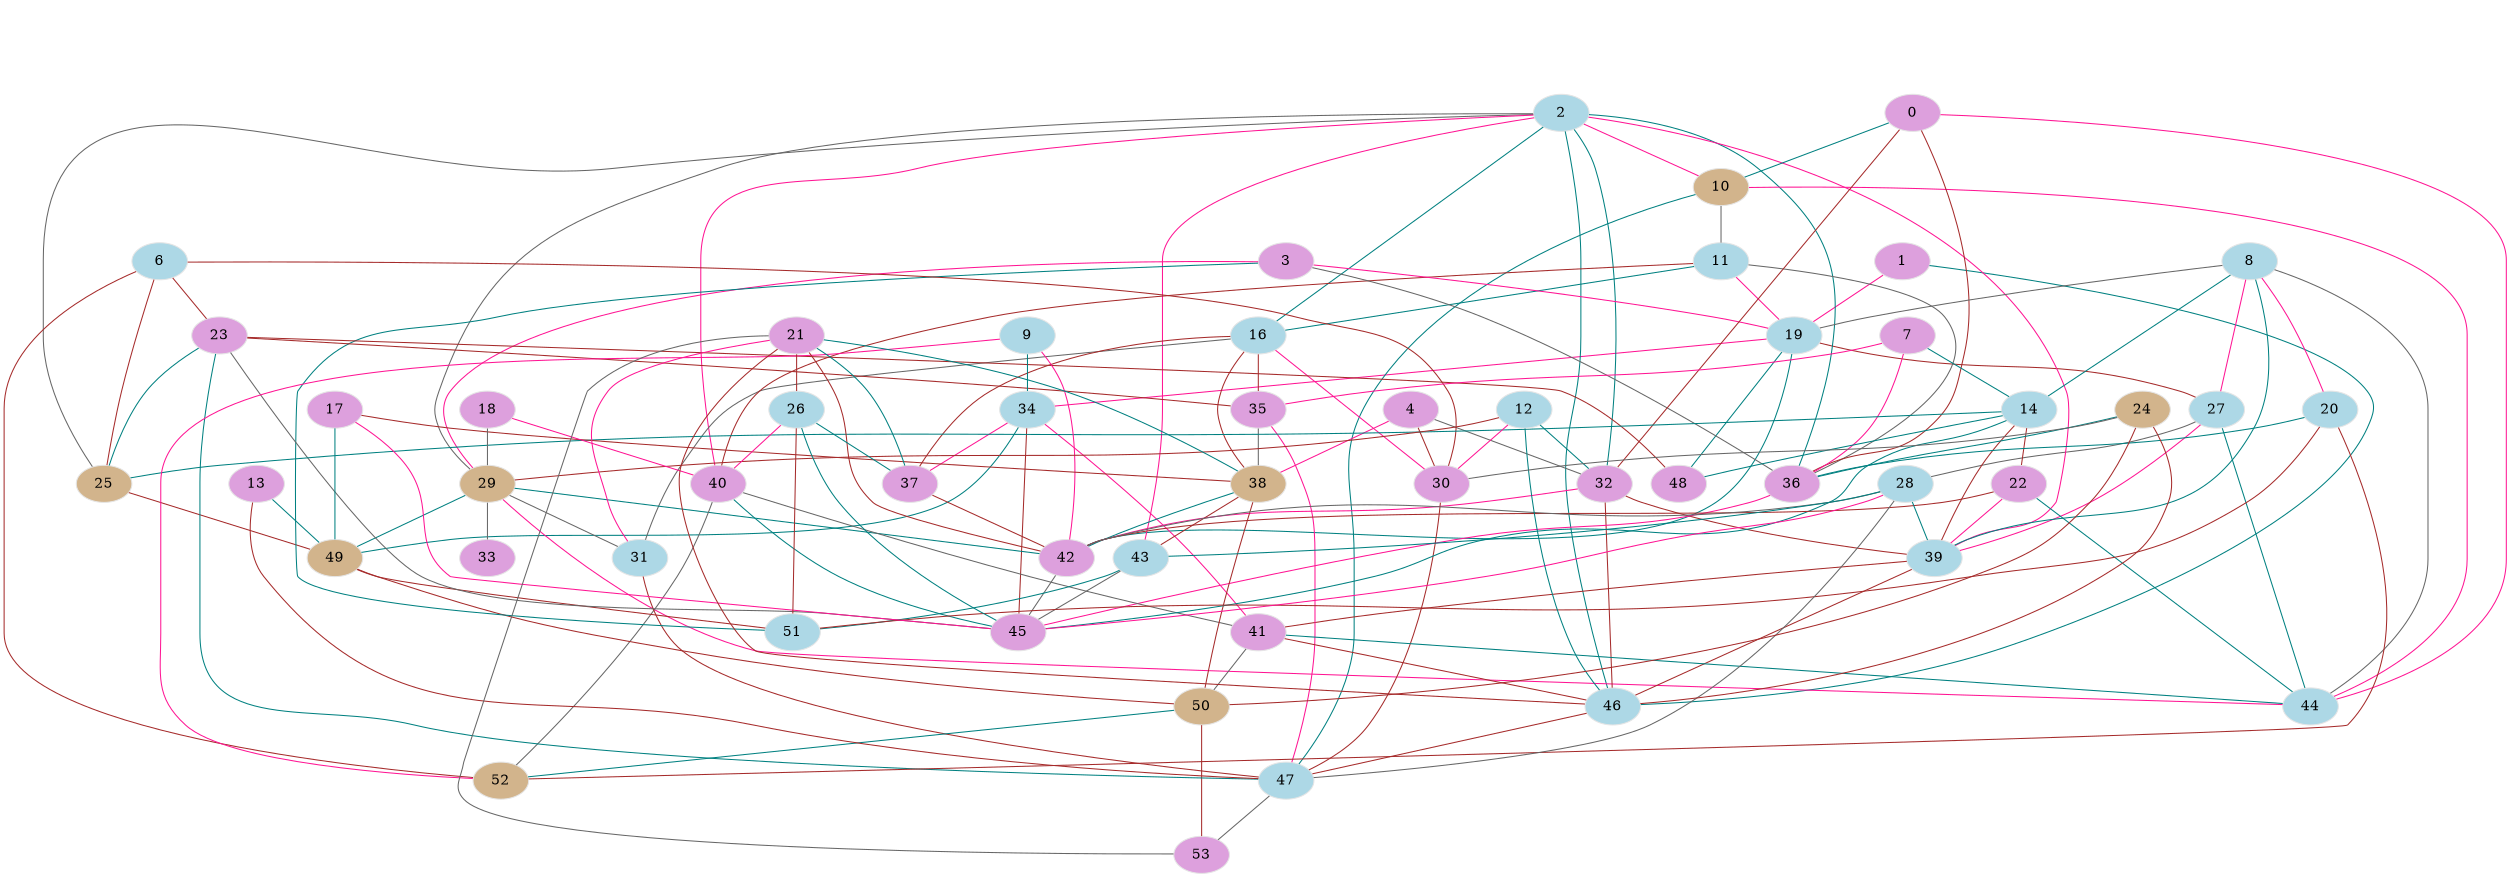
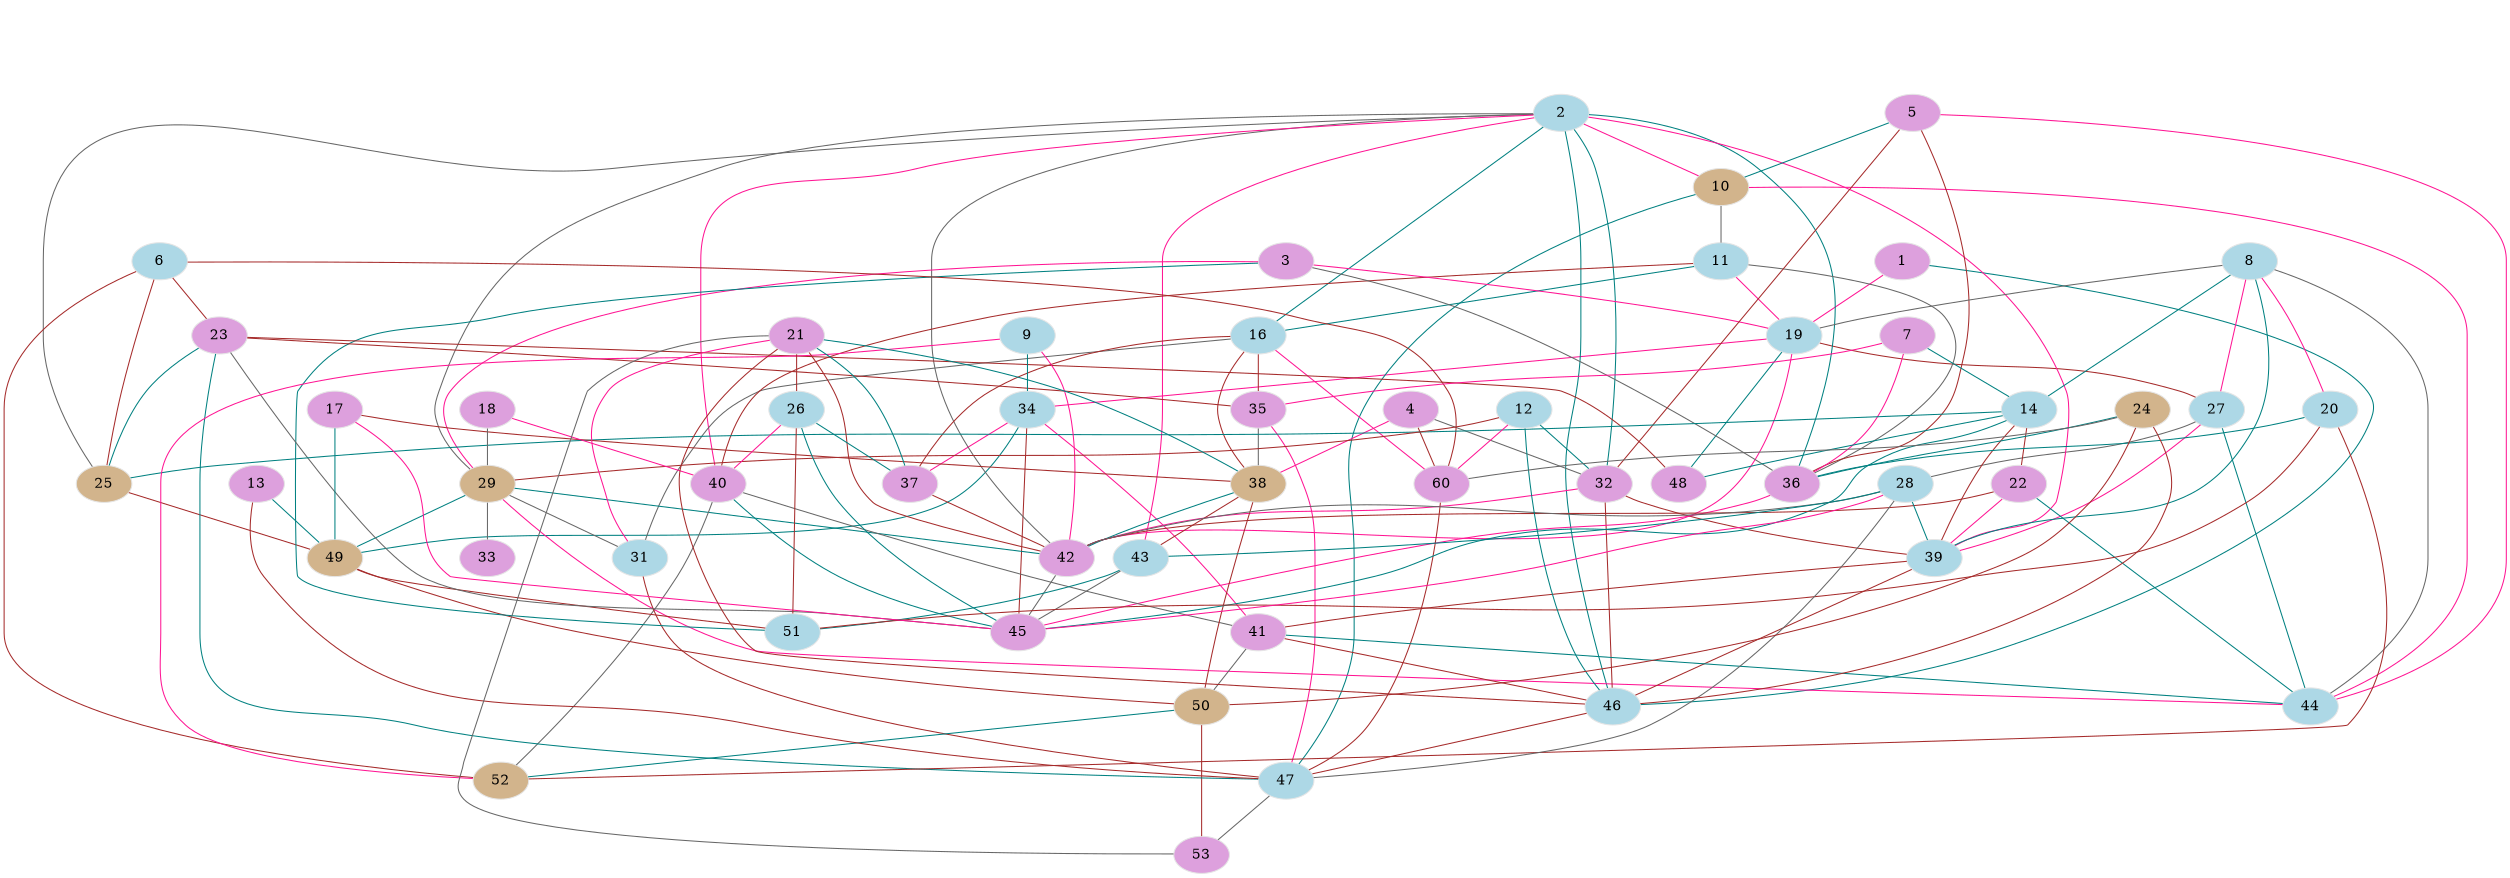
(1913, 113) -> (1913, 113)
none -> (1056, 170)
(1442, 484) -> (1442, 484)
(1428, 537) -> (1428, 537)
